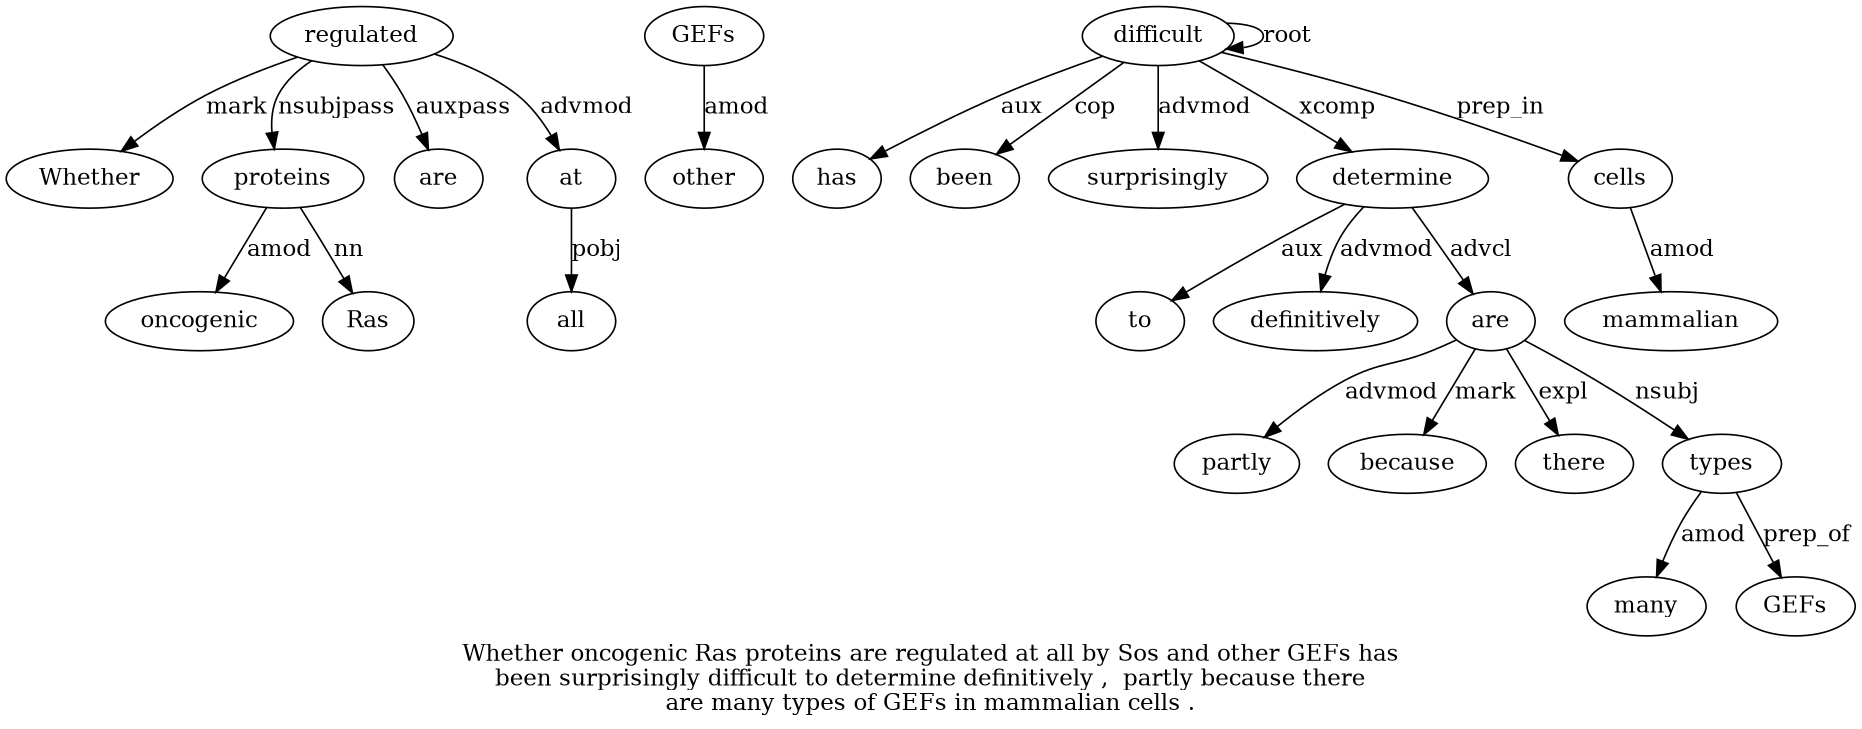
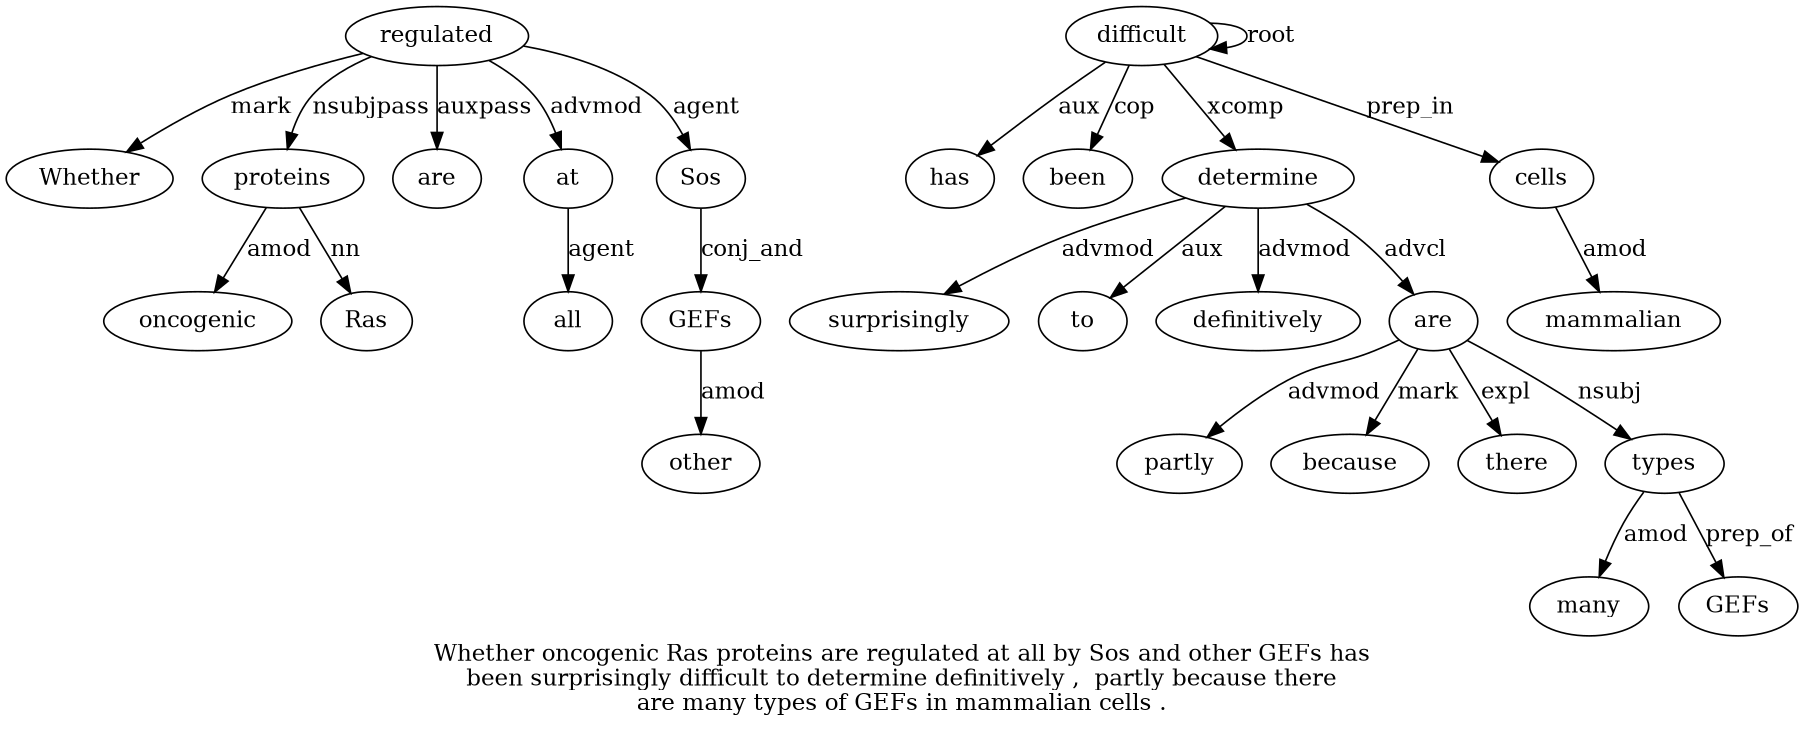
(1158, 99) -> (1069, 235)
none -> (701, 179)
(597, 250) -> (602, 250)
